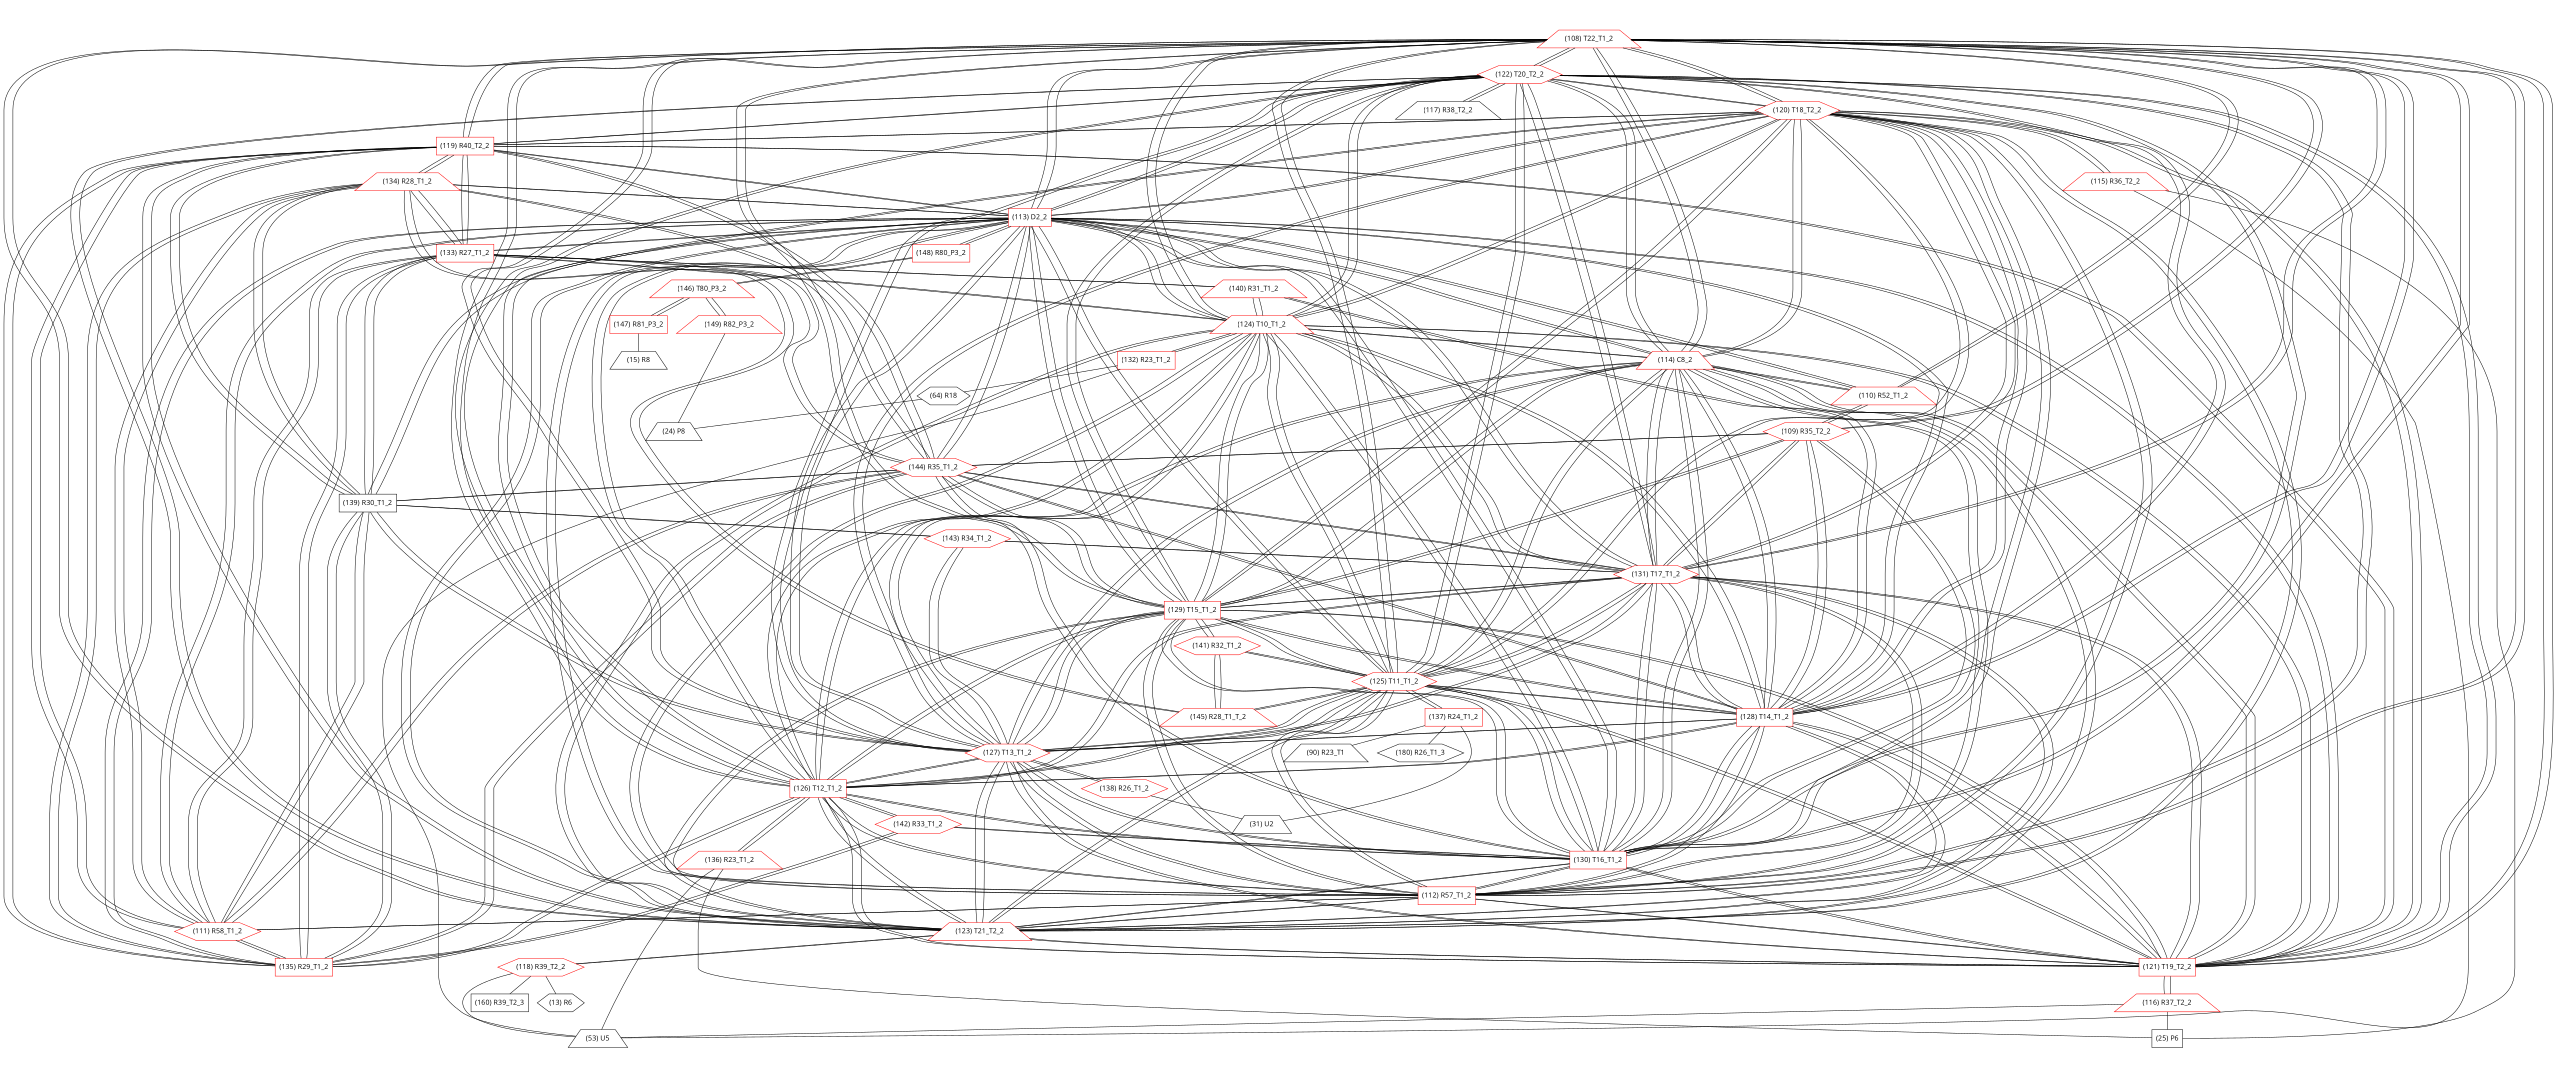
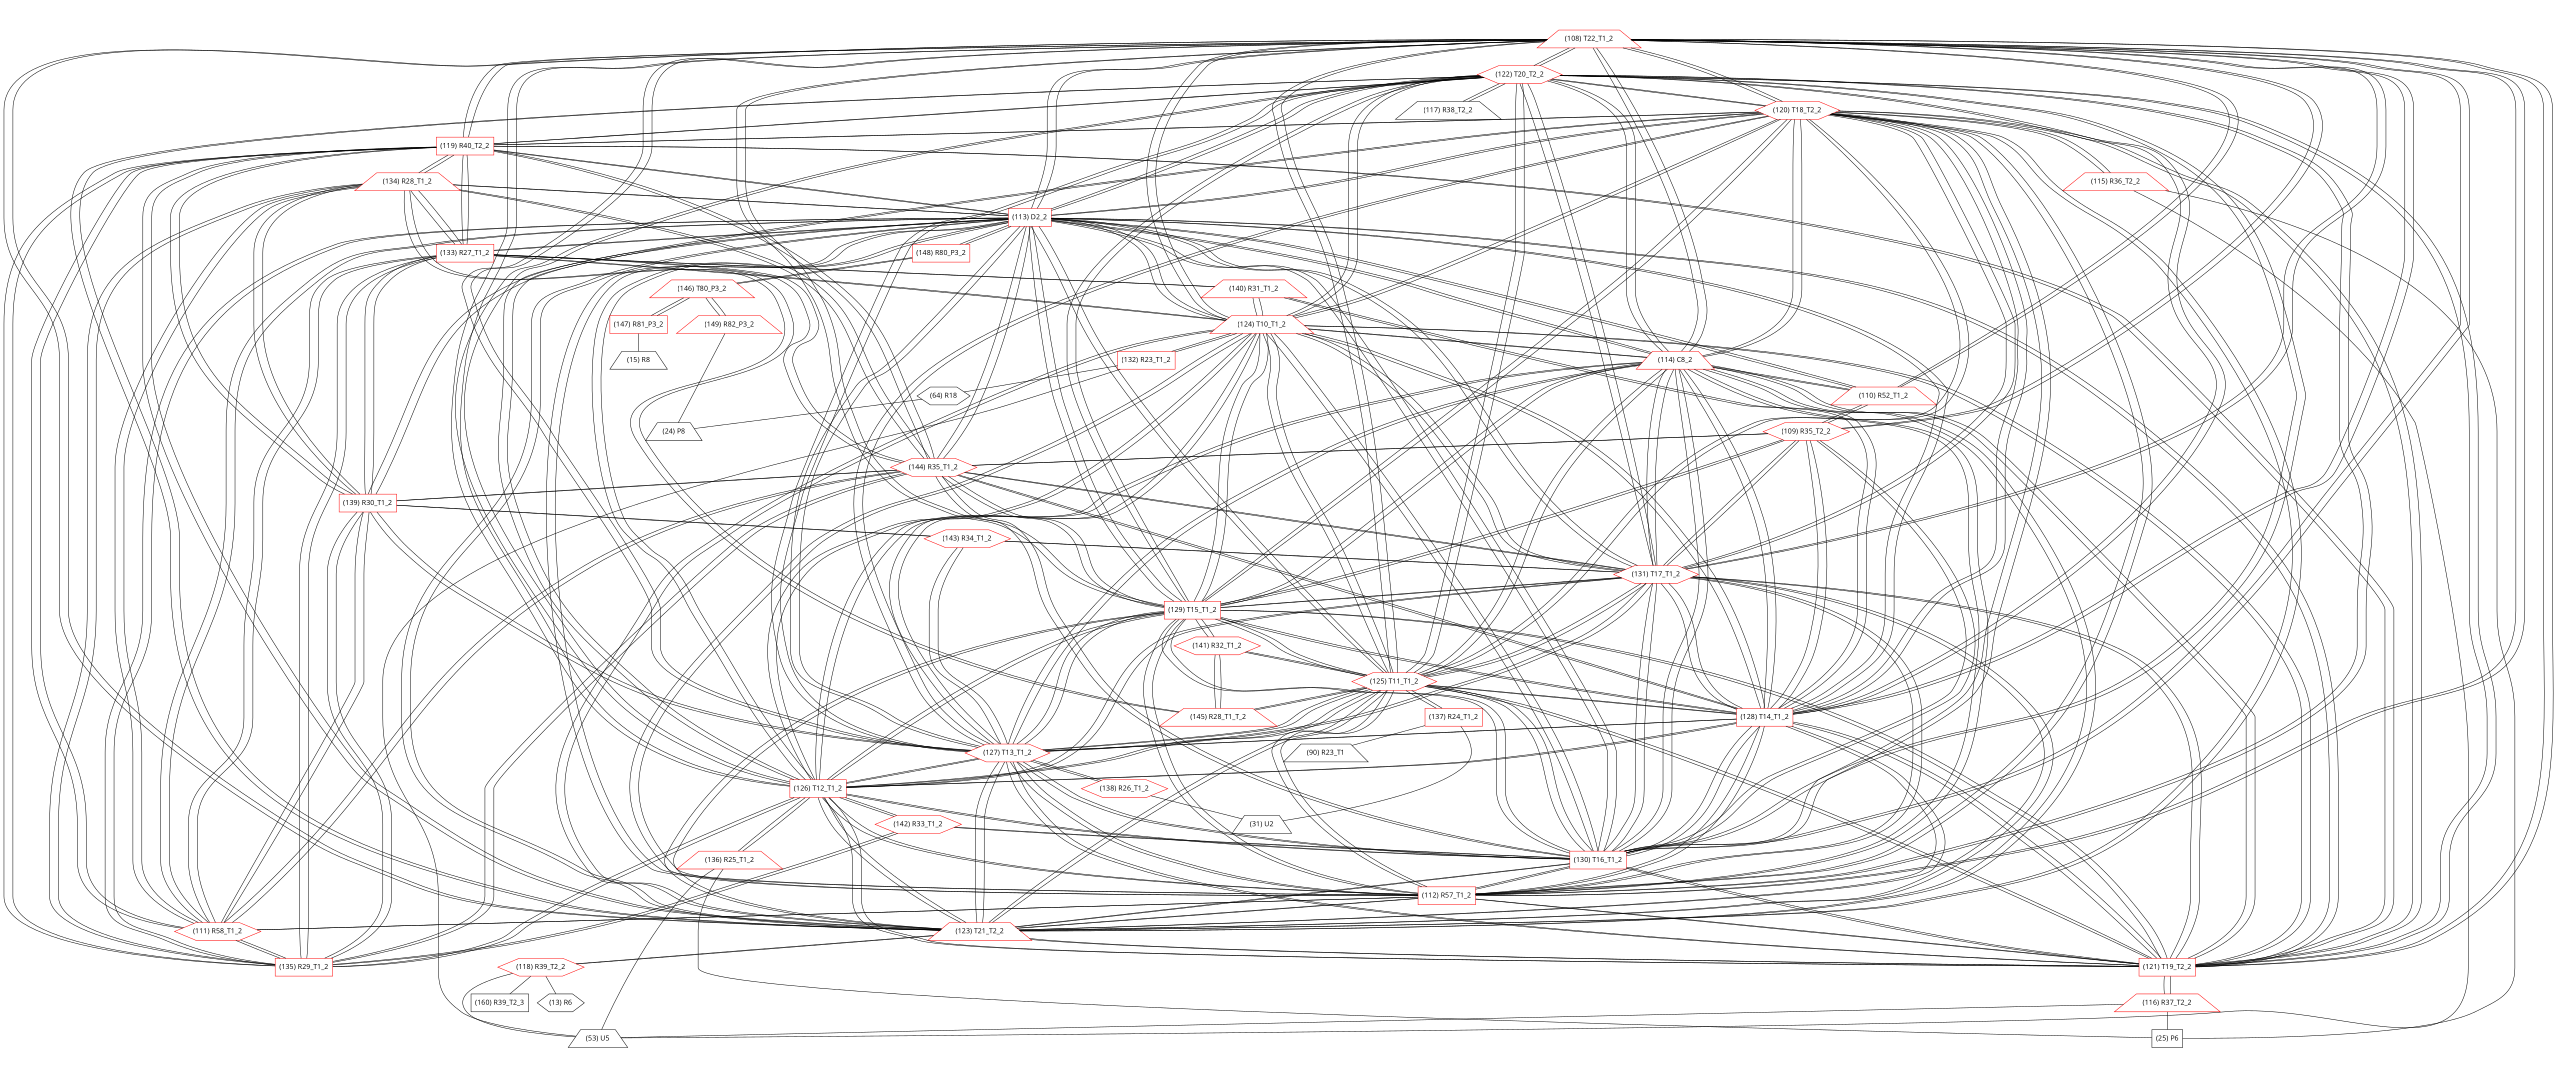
(368, 503) -> (368, 503)
(1421, 753) -> none
(730, 860) -> (730, 860)
